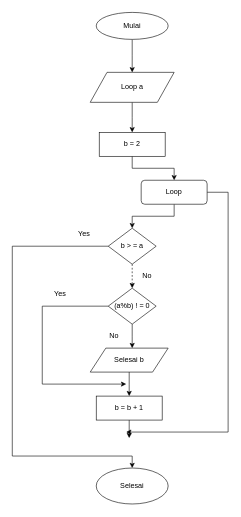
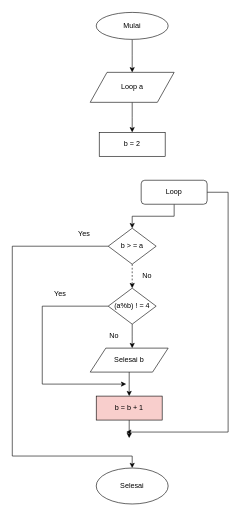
(174, 170) -> none
(132, 306) -> (132, 306)
(129, 408) -> (129, 408)
